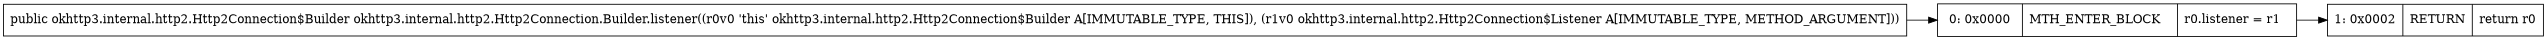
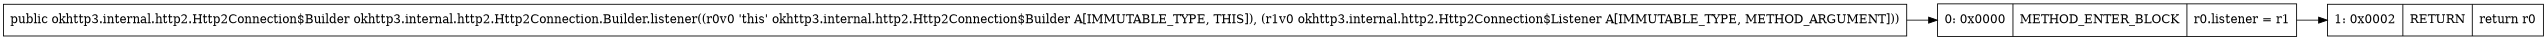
(2095, 20) -> (2100, 20)
